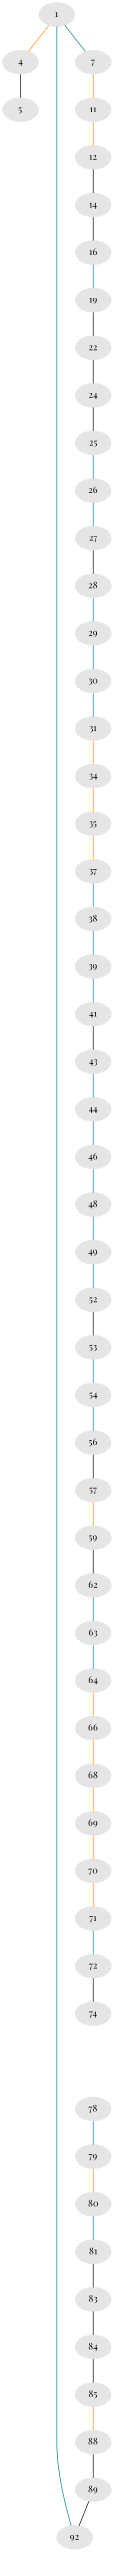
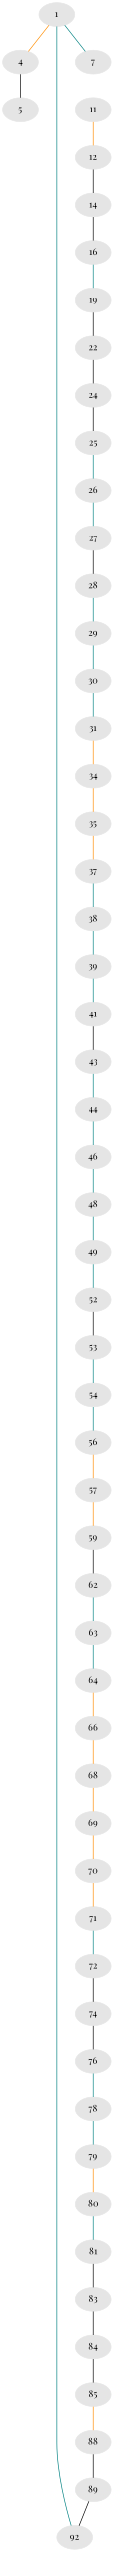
(93, 86) -> none
(93, 1466) -> (93, 1466)
none -> (93, 2061)
